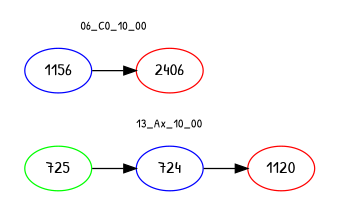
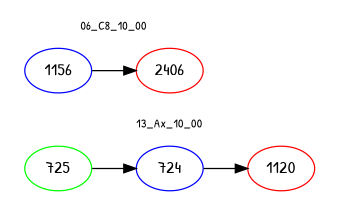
(114, 27) -> (114, 27)
